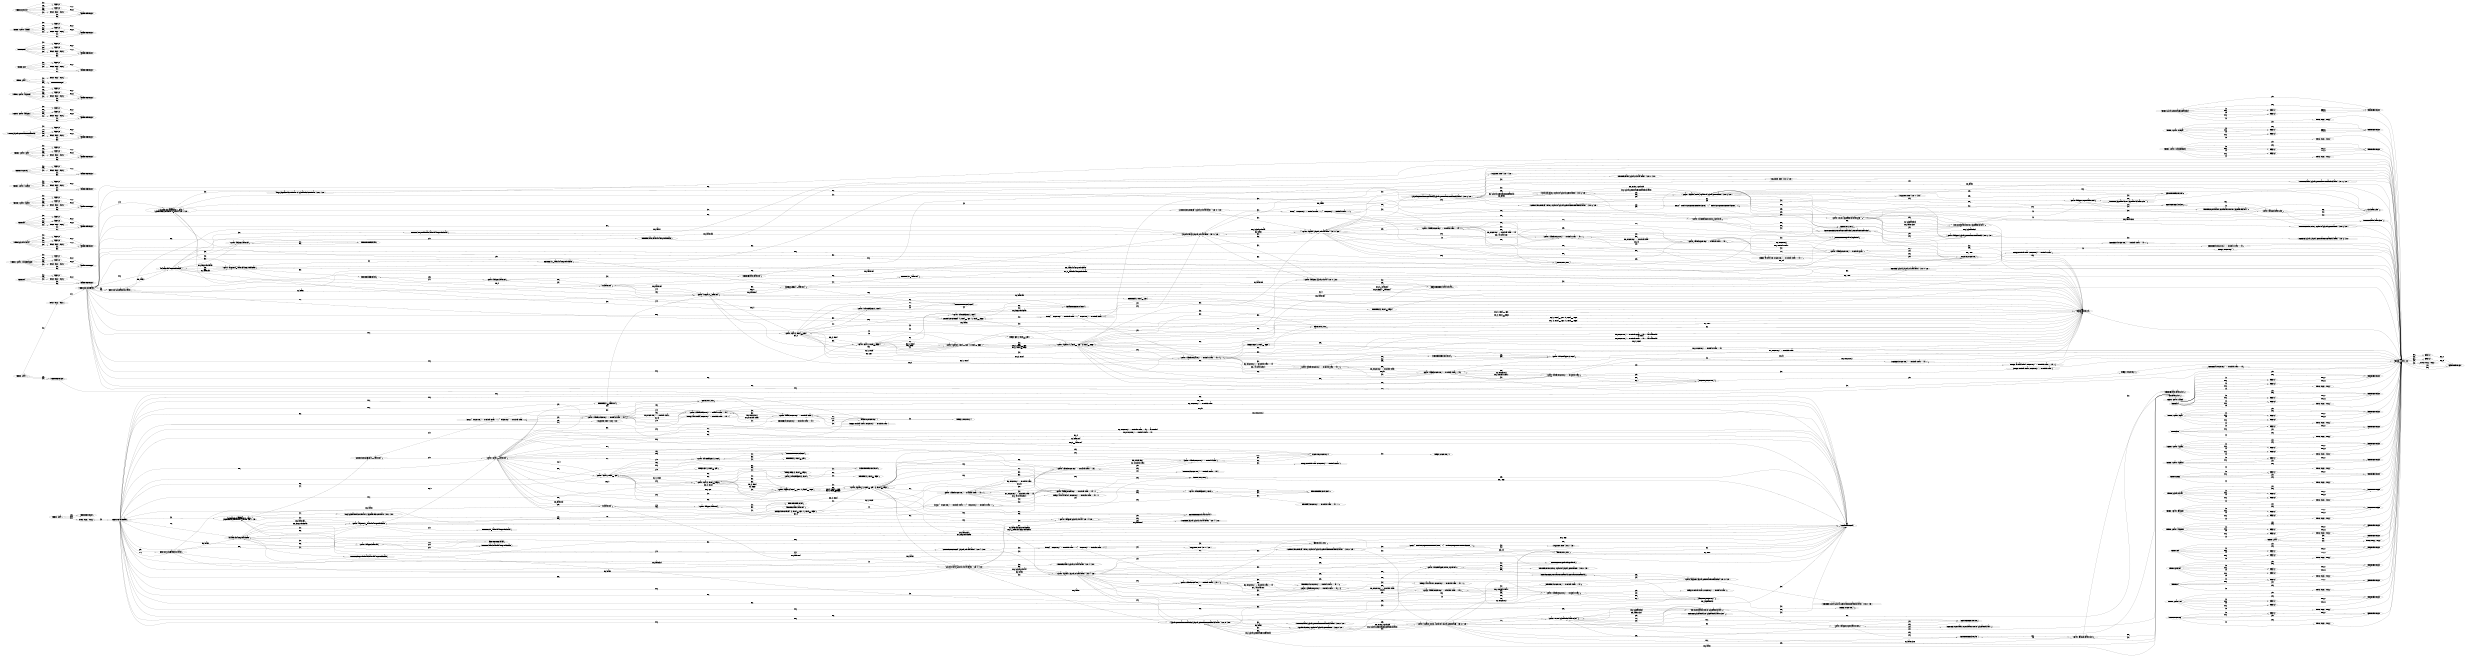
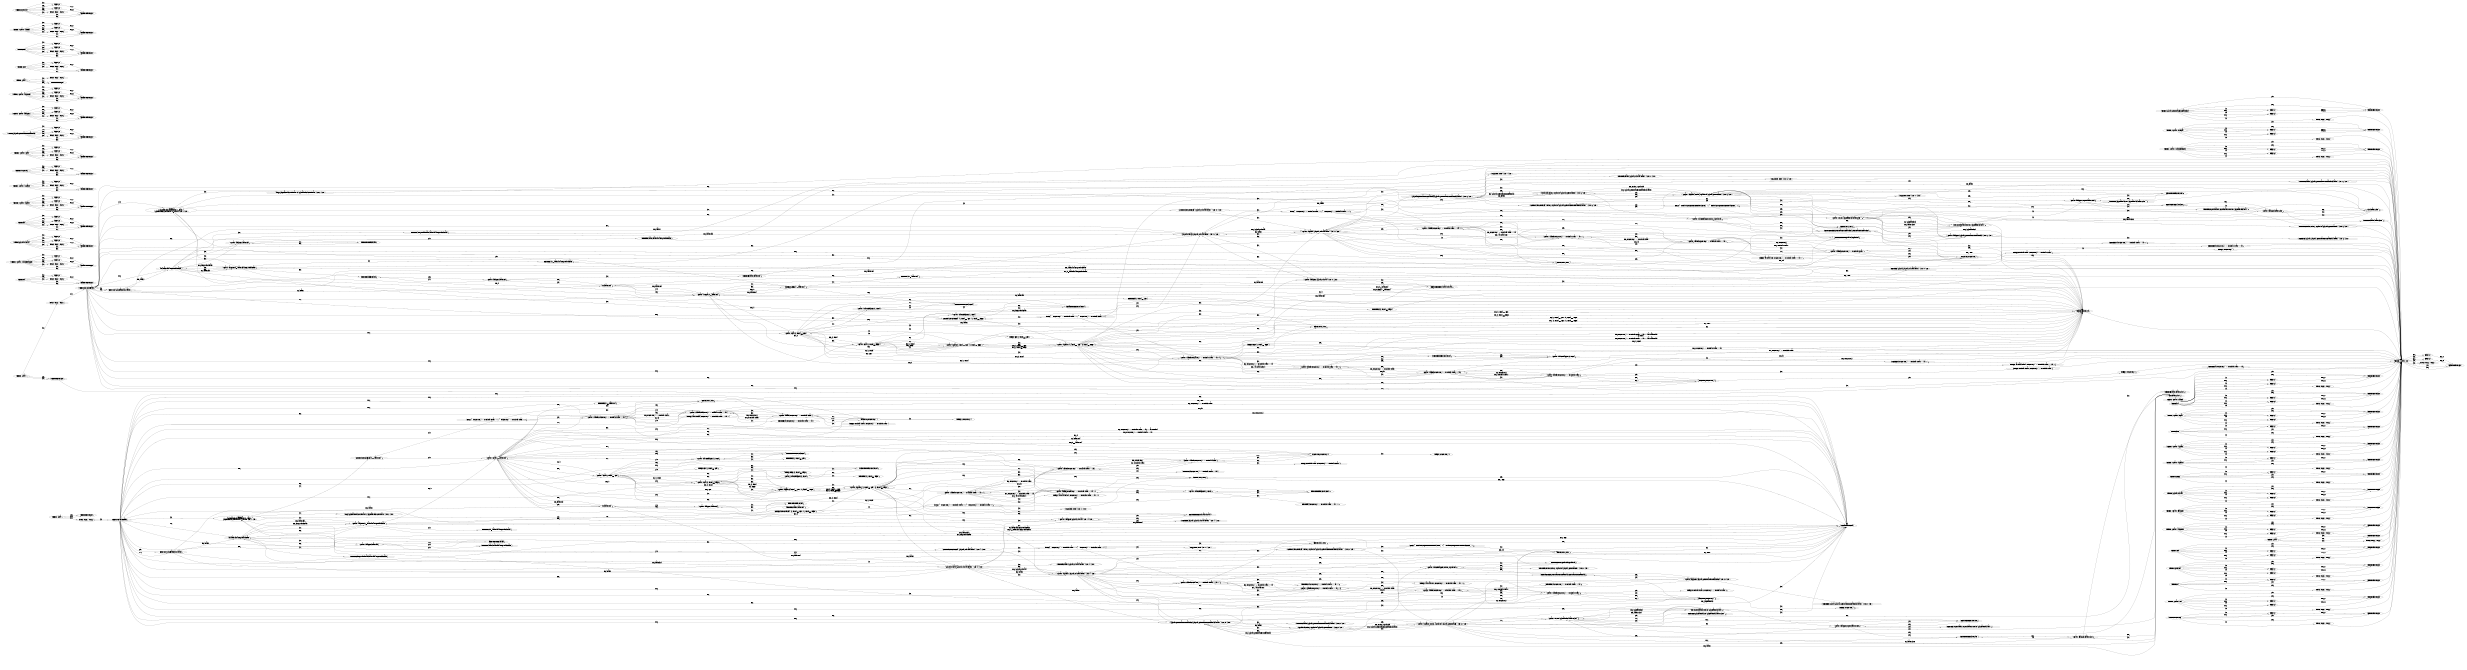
(627, 324) -> (749, 285)
(559, 404) -> (559, 404)
(607, 421) -> none
none -> (1076, 509)
(1564, 546) -> none
